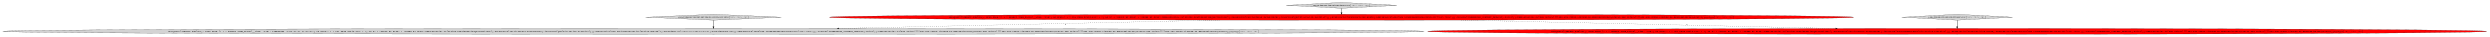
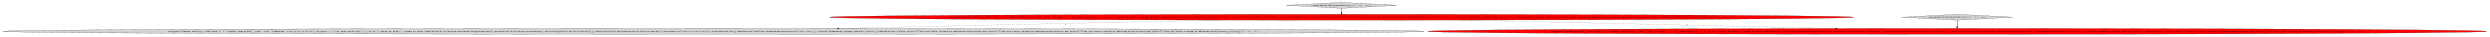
(713, 17) -> none
